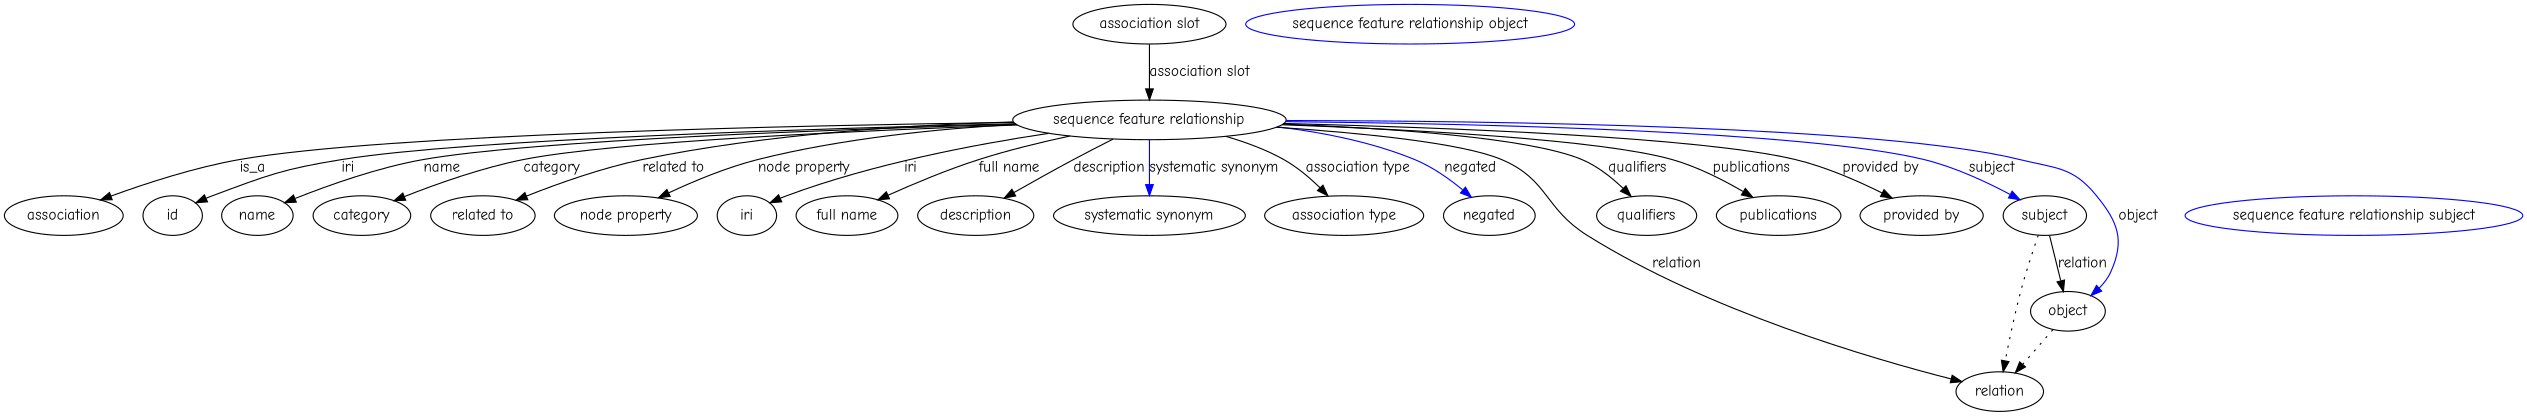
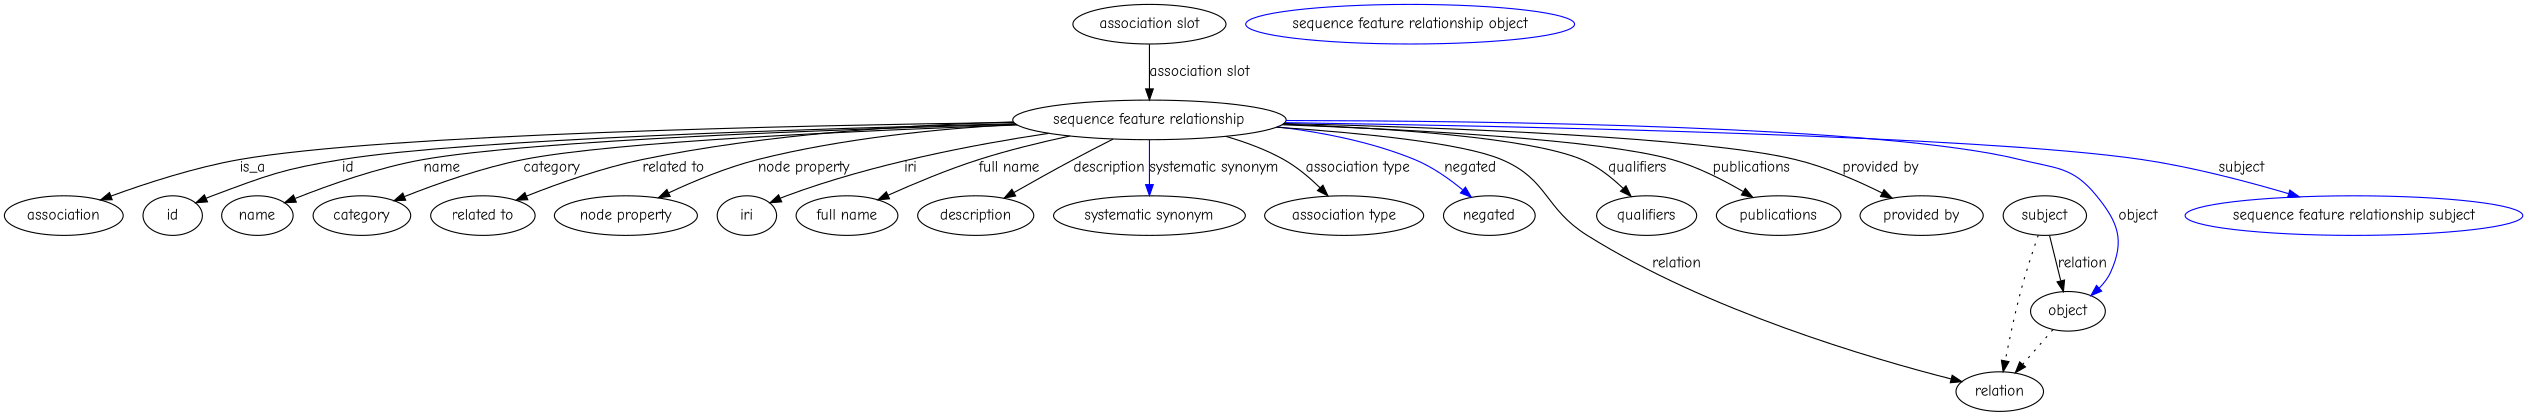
(1744, 137) -> (1991, 146)
(348, 168) -> (348, 168)
